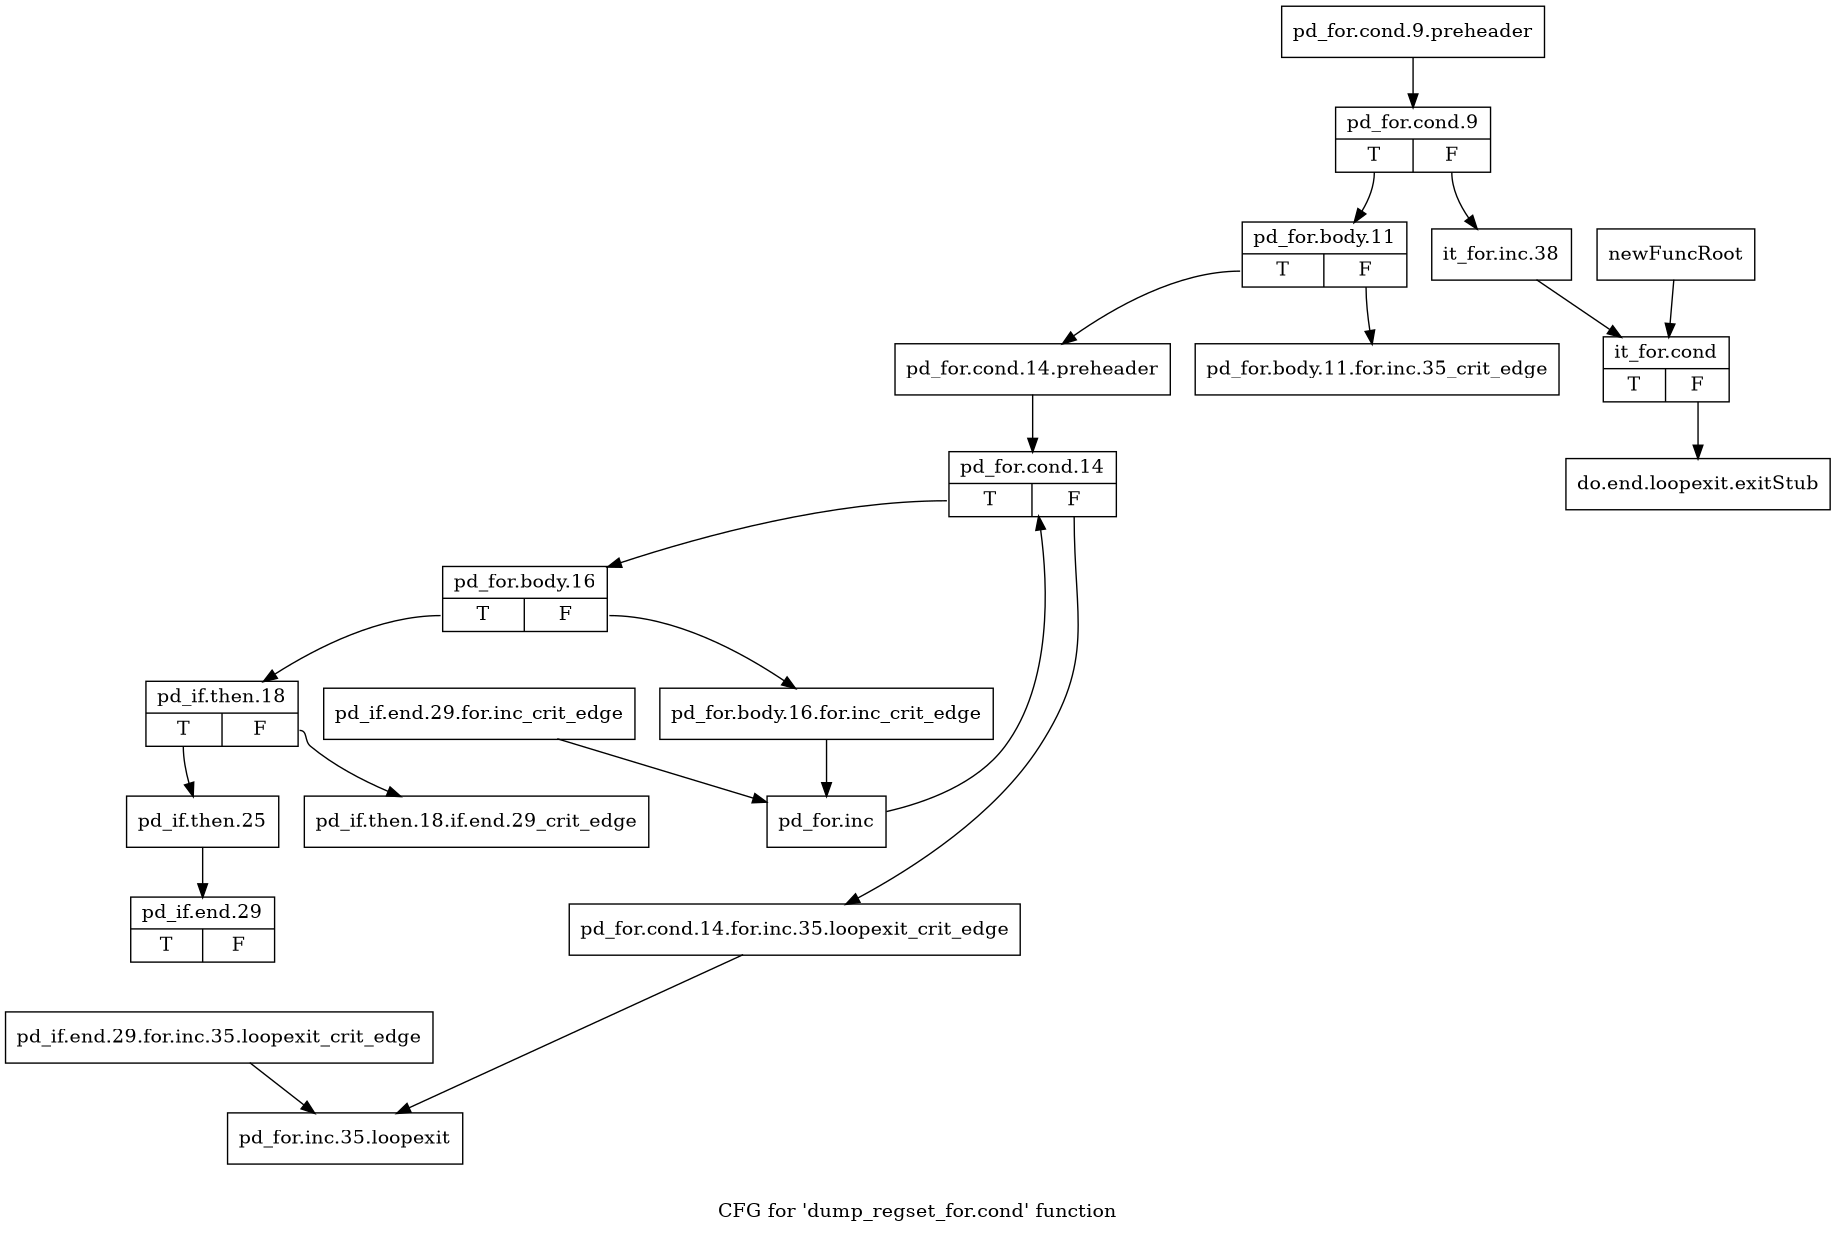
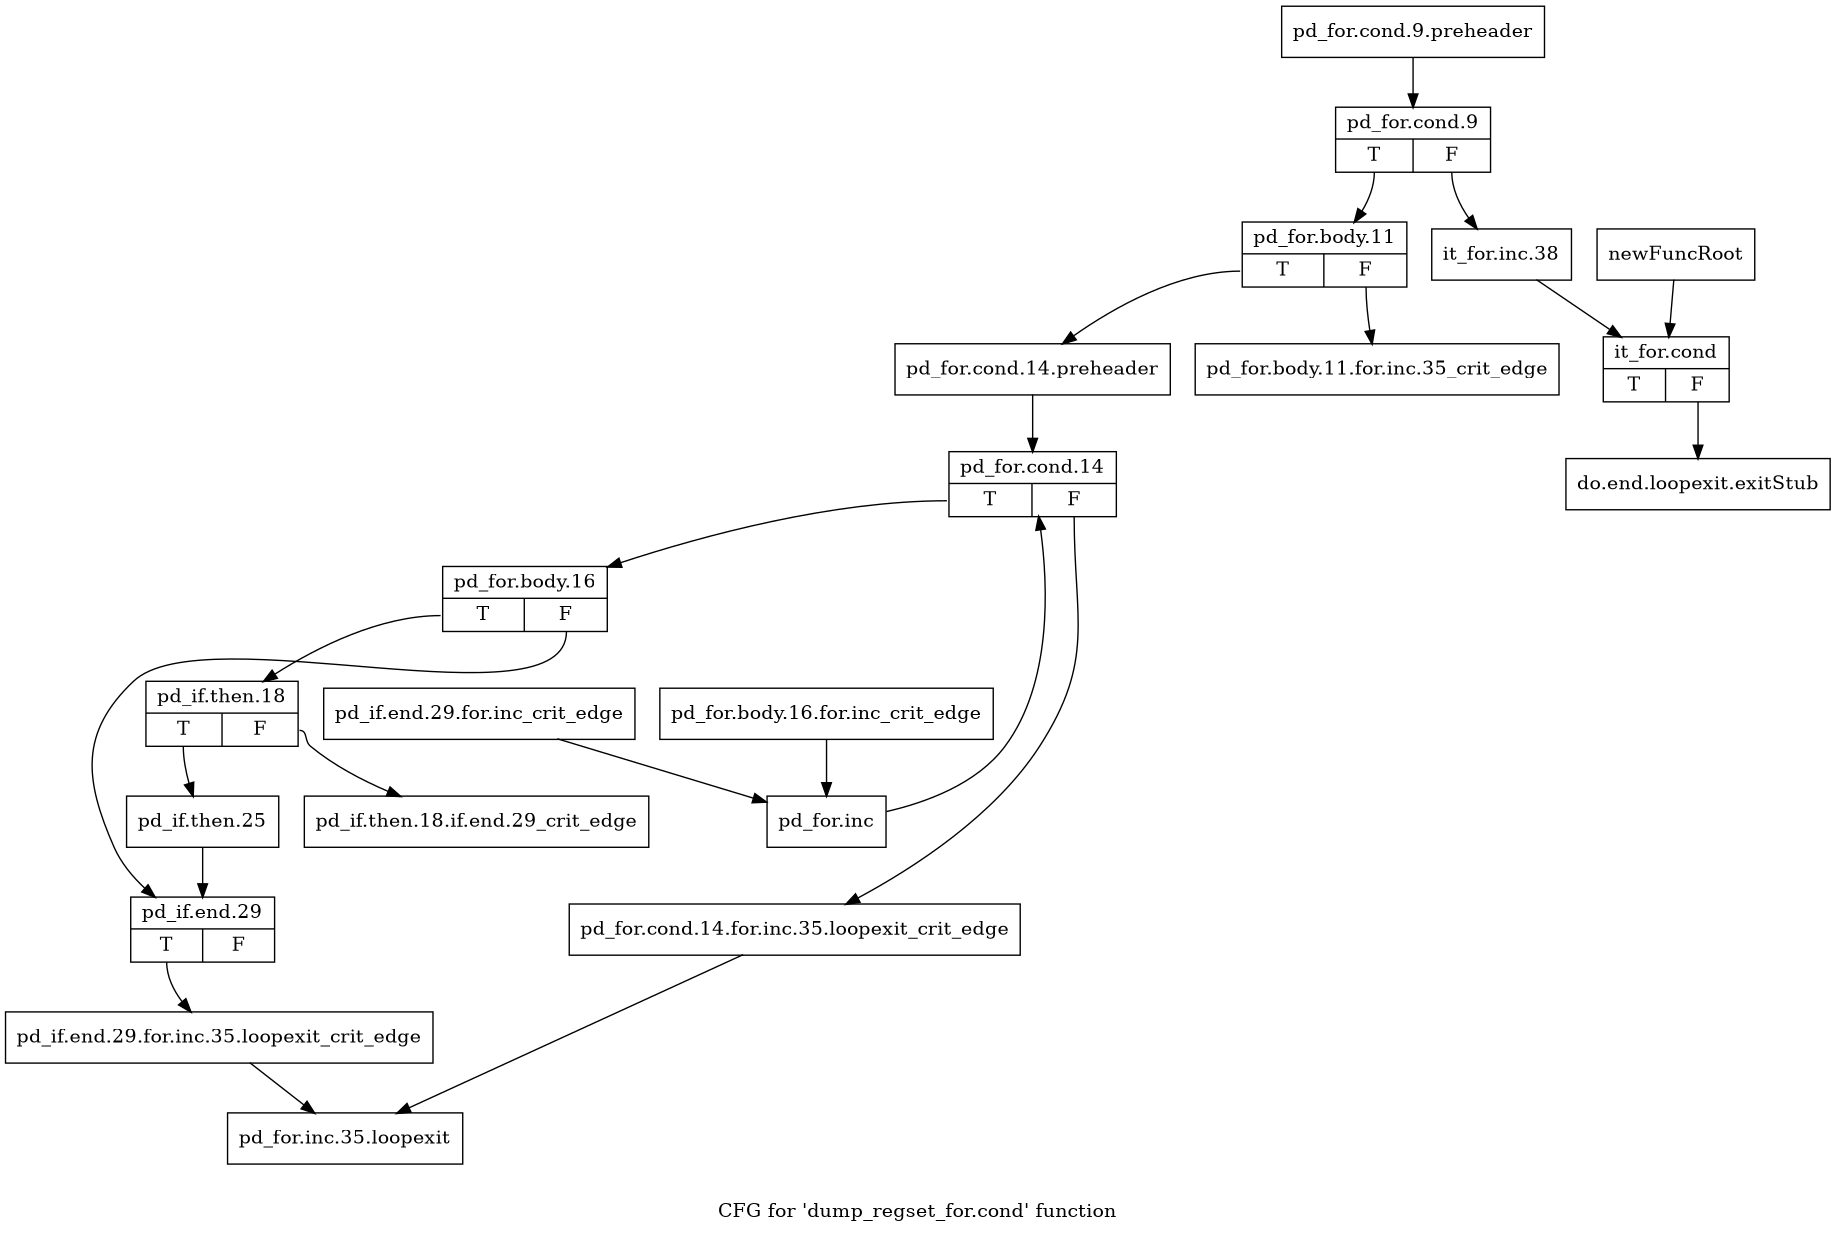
(701, 636) -> (240, 659)
none -> (171, 983)
